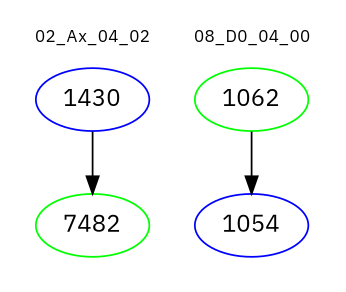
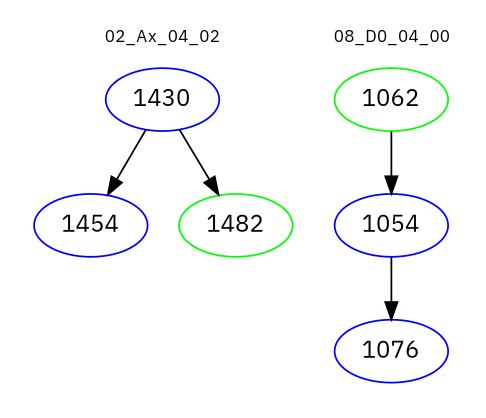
none -> (91, 225)
(93, 225) -> (236, 225)
none -> (391, 351)
